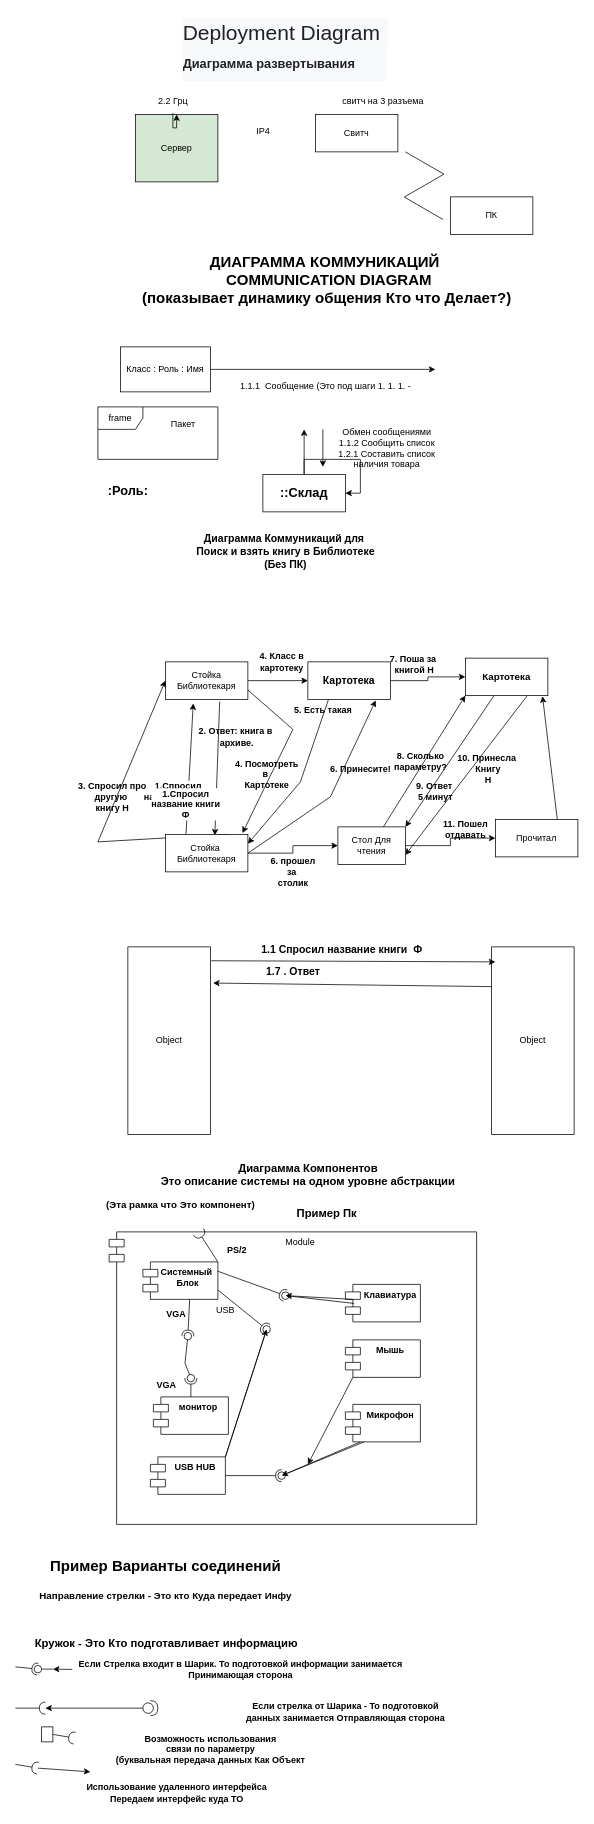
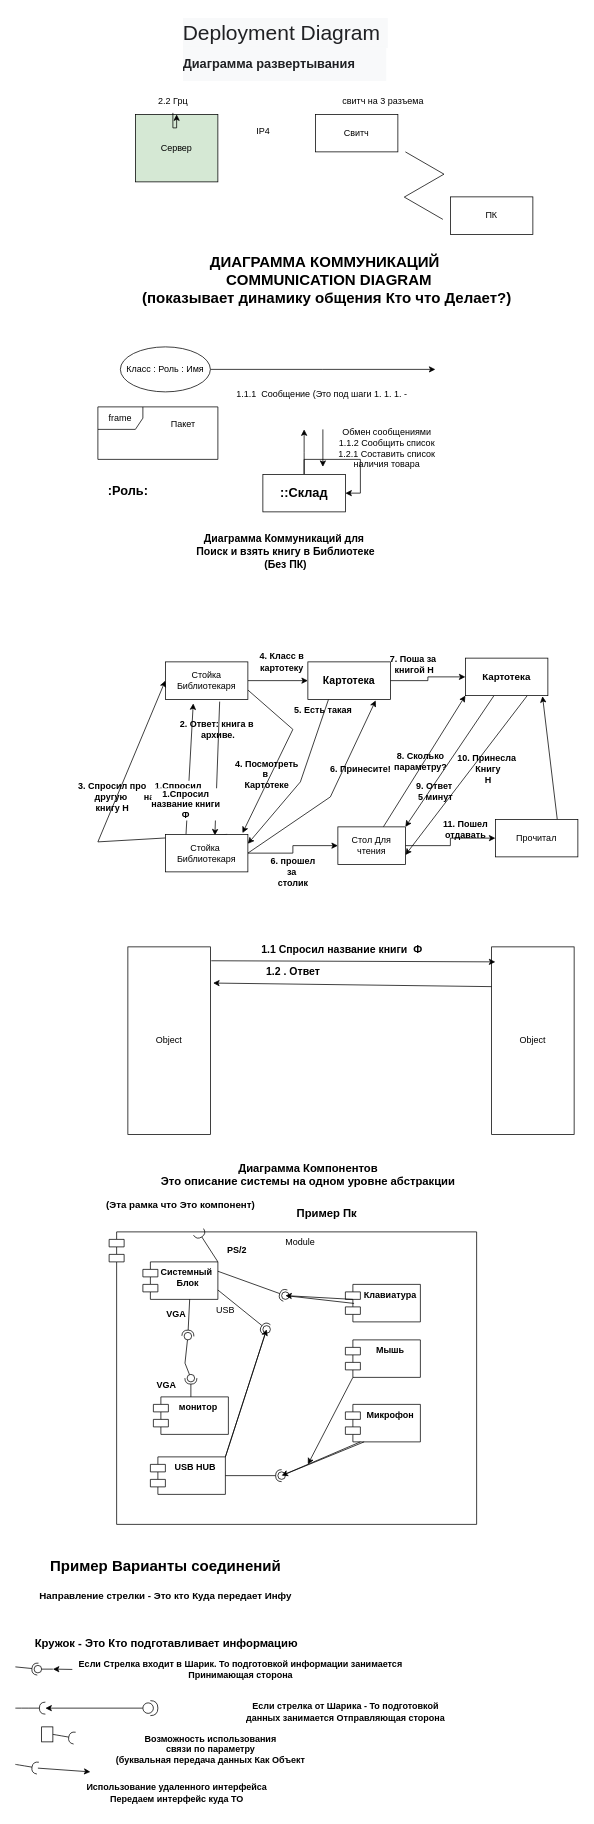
(165, 369) -> (165, 369)
(327, 387) -> (323, 394)
(237, 737) -> (218, 729)
(293, 972) -> (293, 972)
